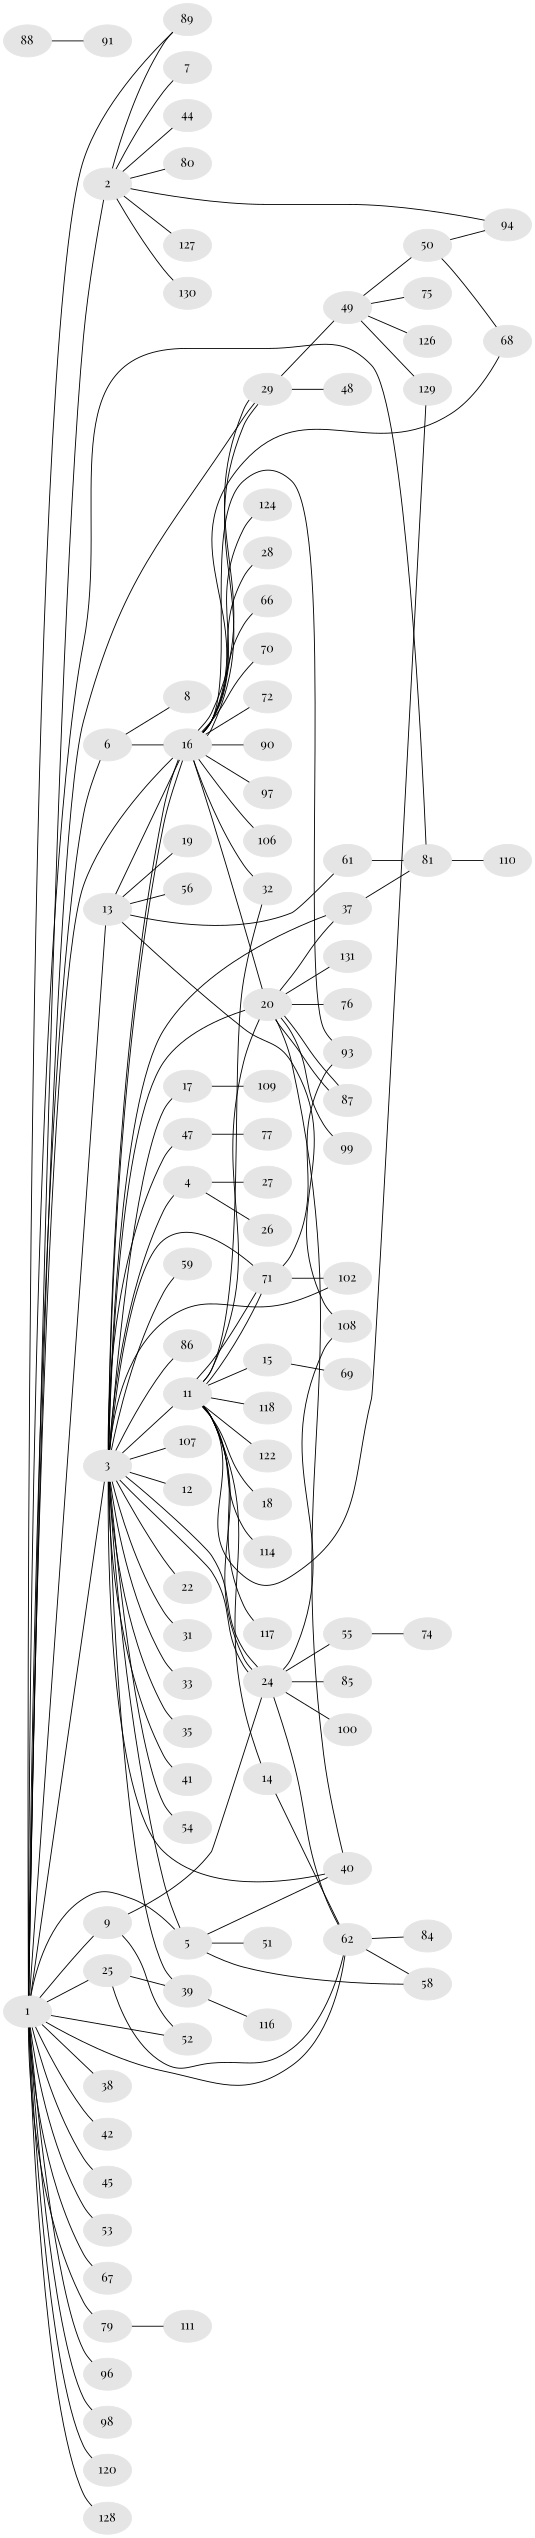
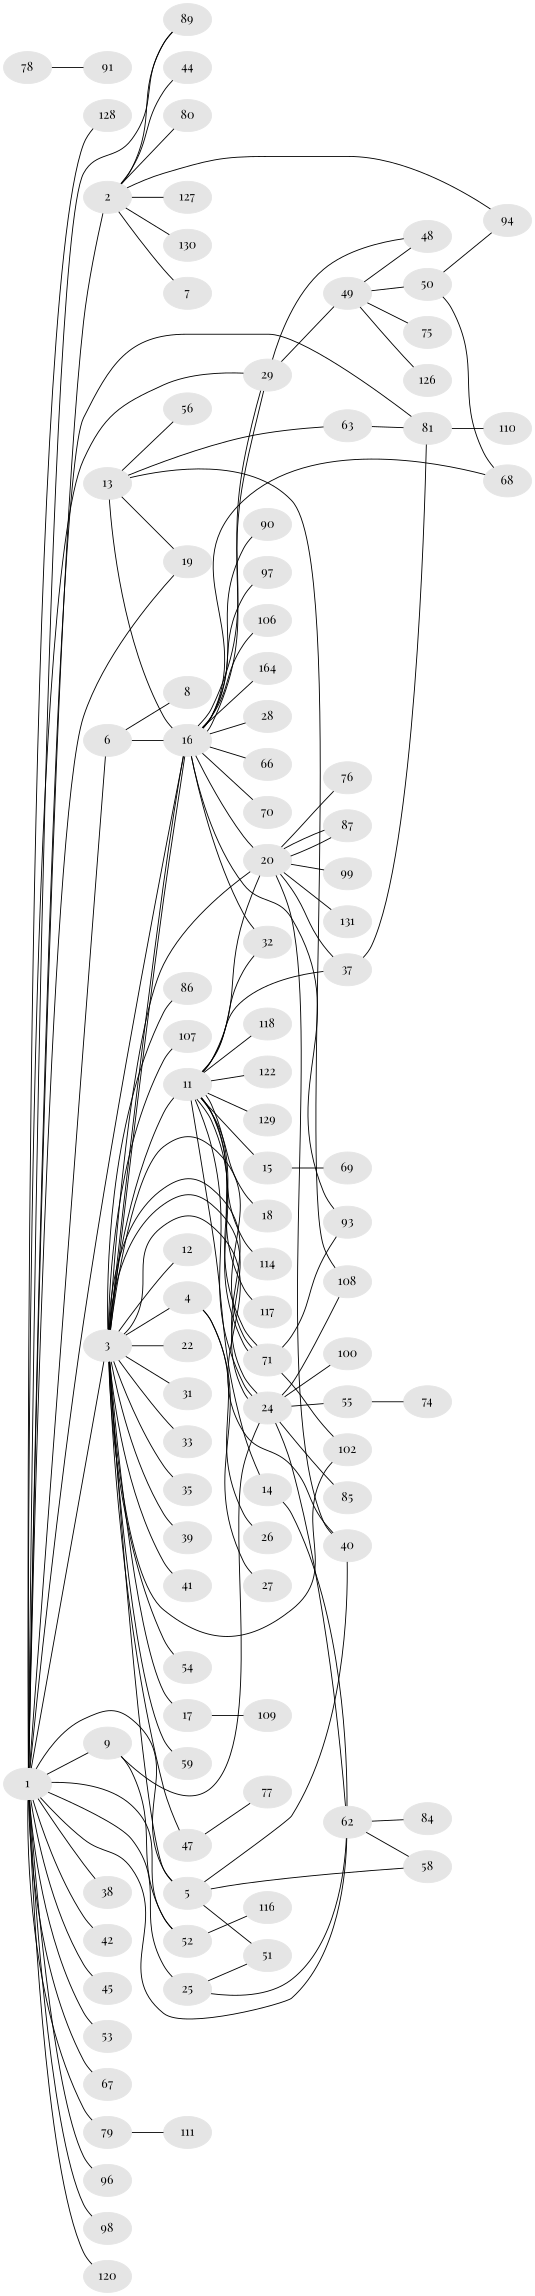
(28, 41) -> (28, 68)
(388, 349) -> (388, 265)
(268, 505) -> (268, 668)
(268, 697) -> none
(348, 860) -> (348, 426)
(135, 1122) -> (244, 999)
(68, 1461) -> (50, 1096)
(141, 1979) -> (228, 1972)
(228, 2008) -> (222, 1927)
